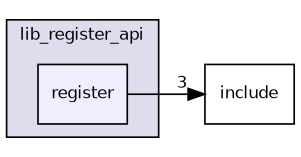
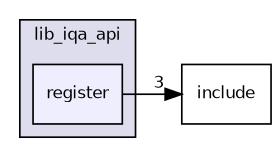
(83, 36) -> (78, 36)
